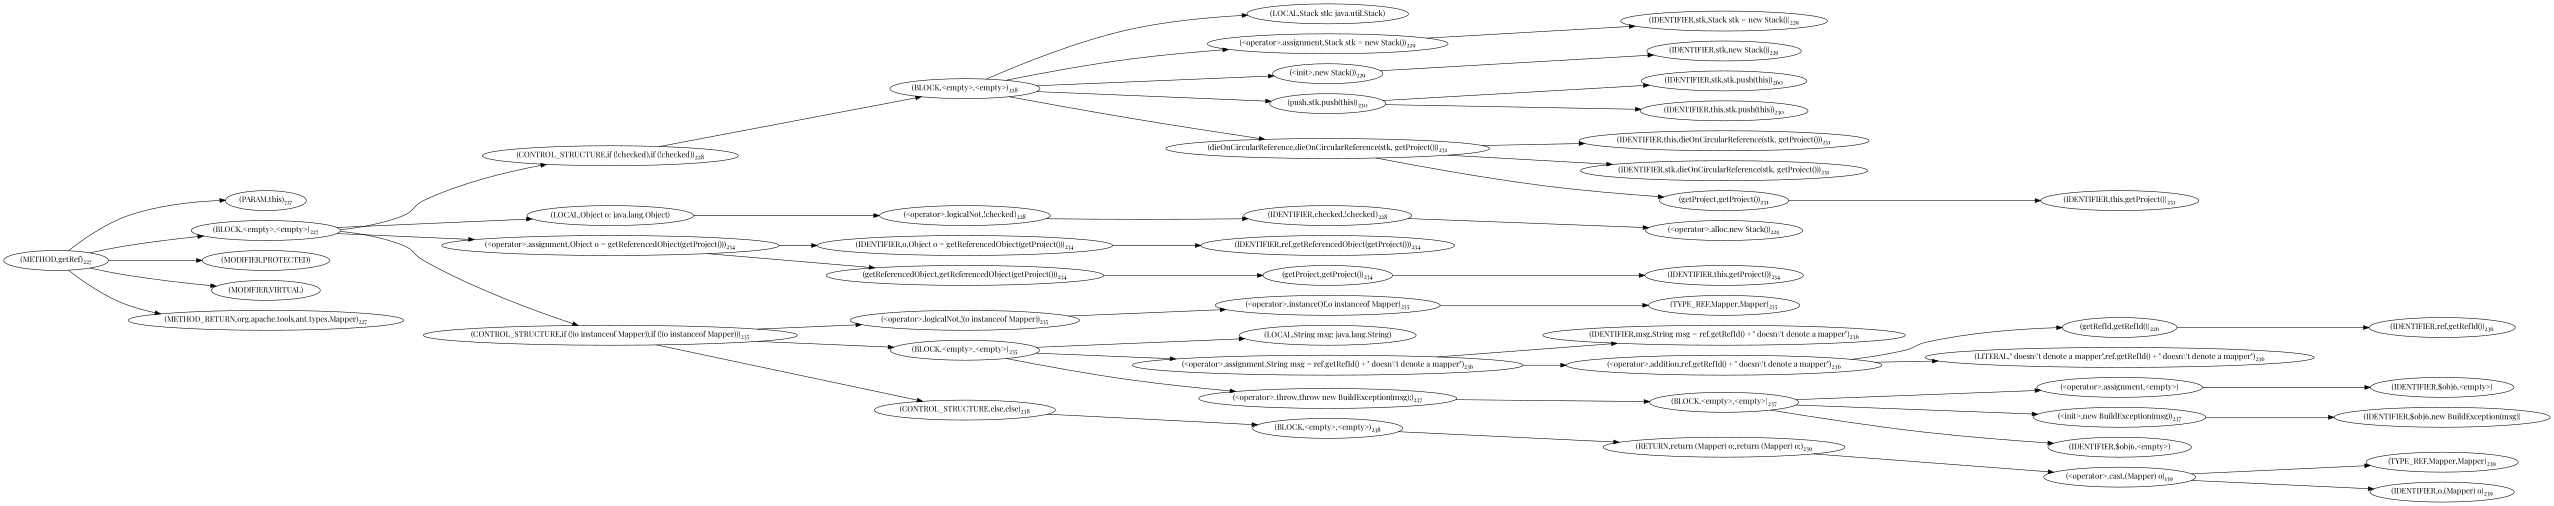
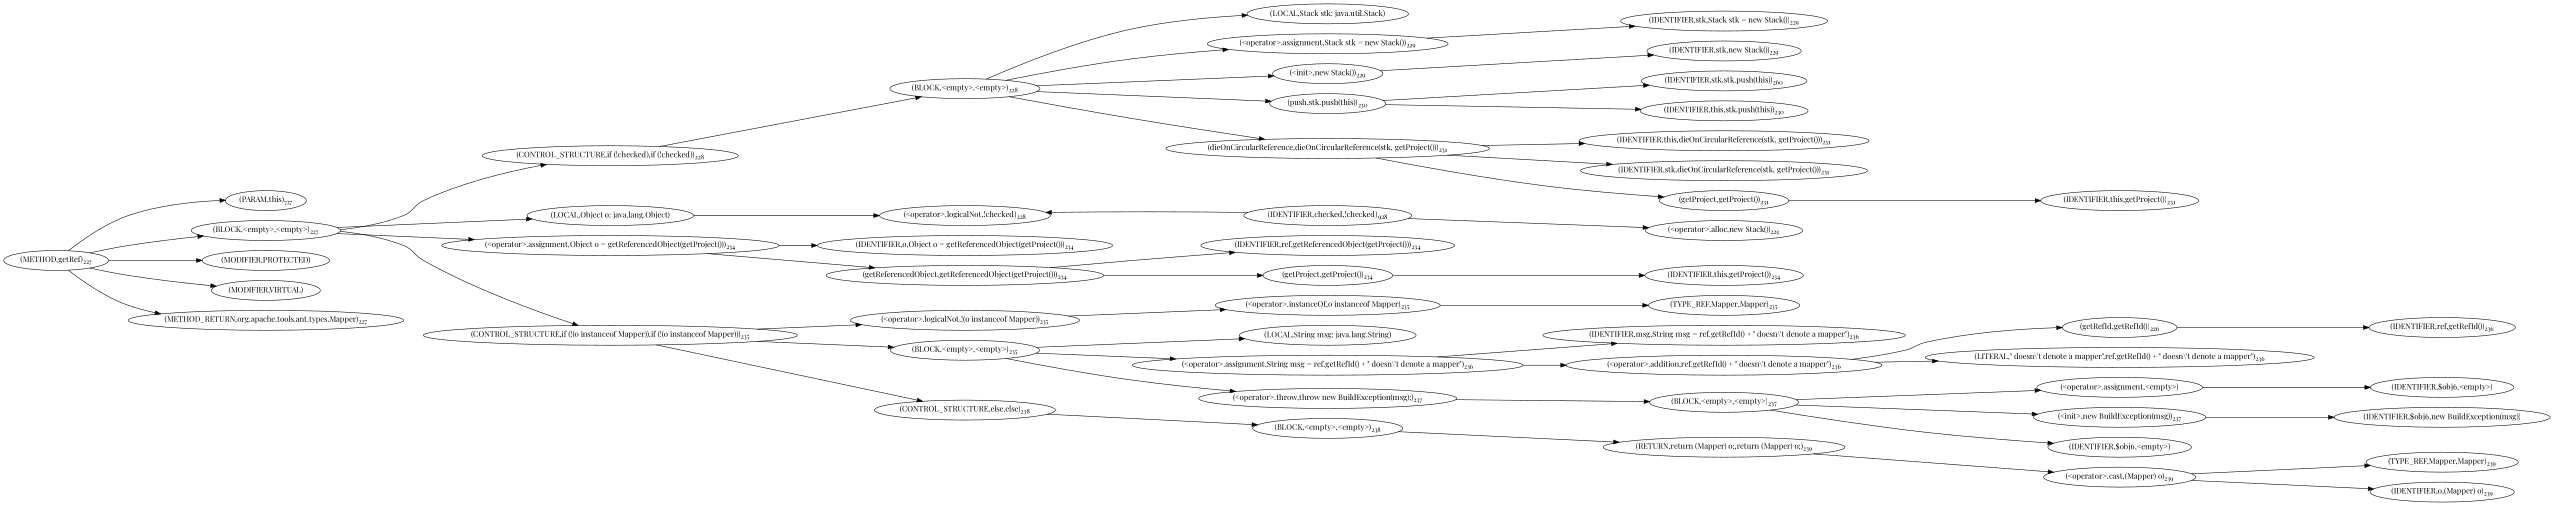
(1383, 215) -> (1383, 215)
(1144, 219) -> (1150, 212)
(1154, 245) -> (1140, 260)
(2169, 476) -> (2169, 476)
